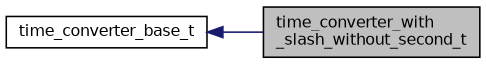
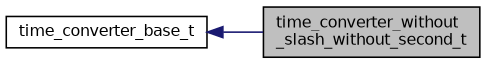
(372, 32) -> (372, 32)
